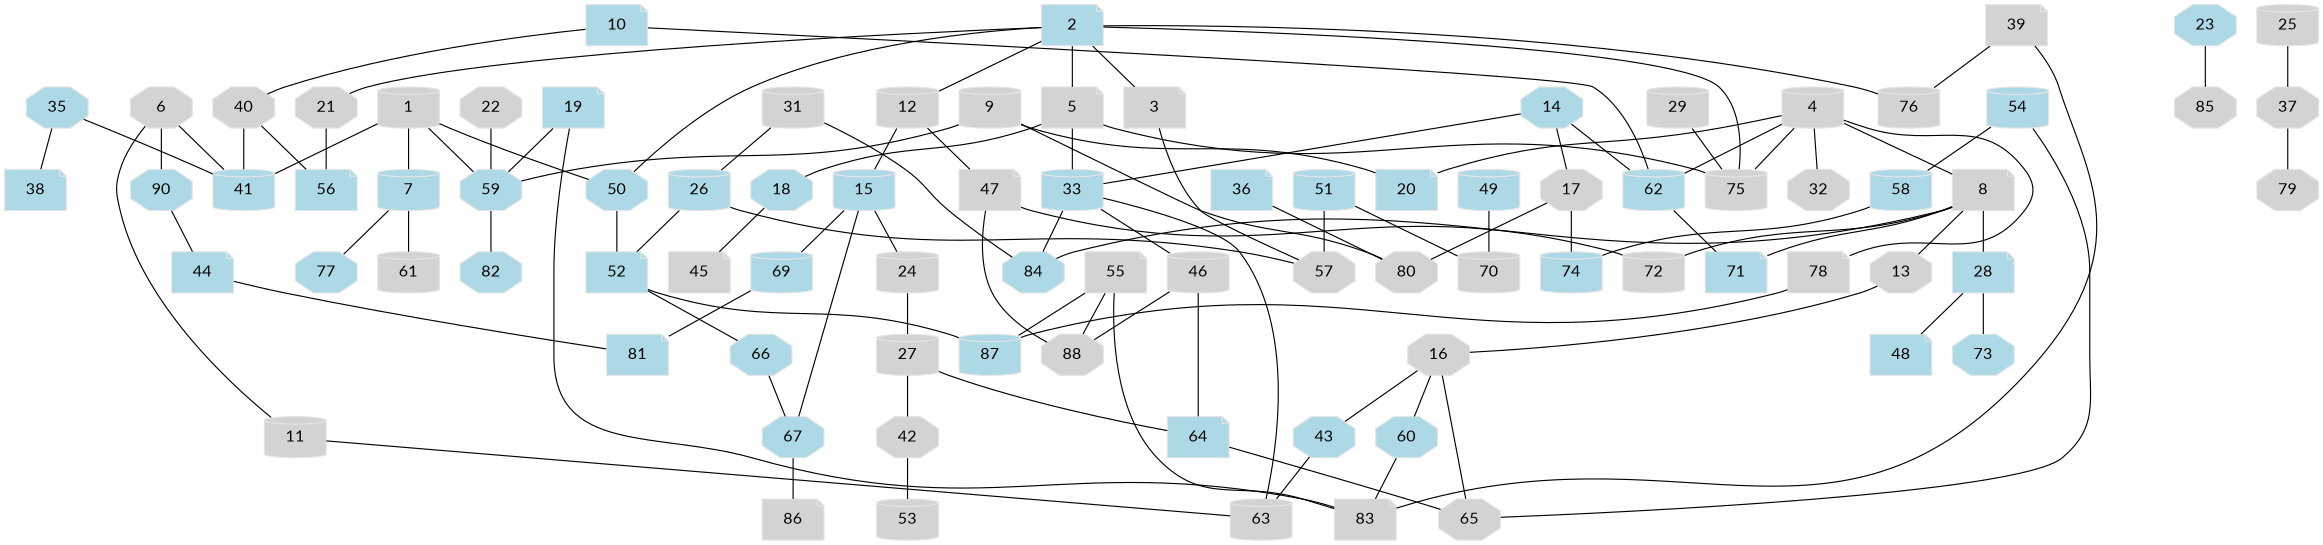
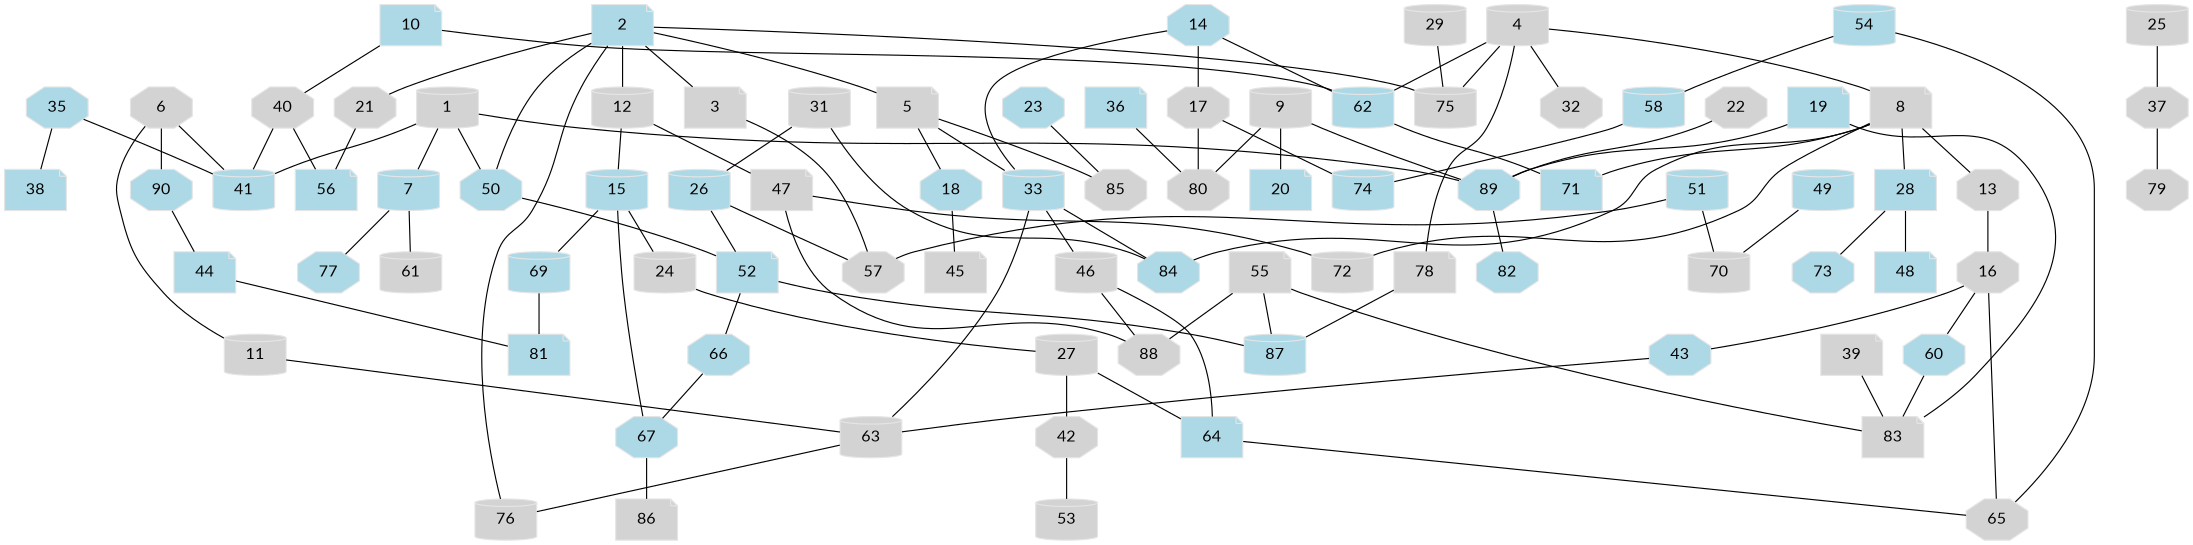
(1962, 67) -> (688, 478)
(1609, 141) -> none
(1404, 149) -> (1027, 151)
(491, 190) -> (1489, 190)
